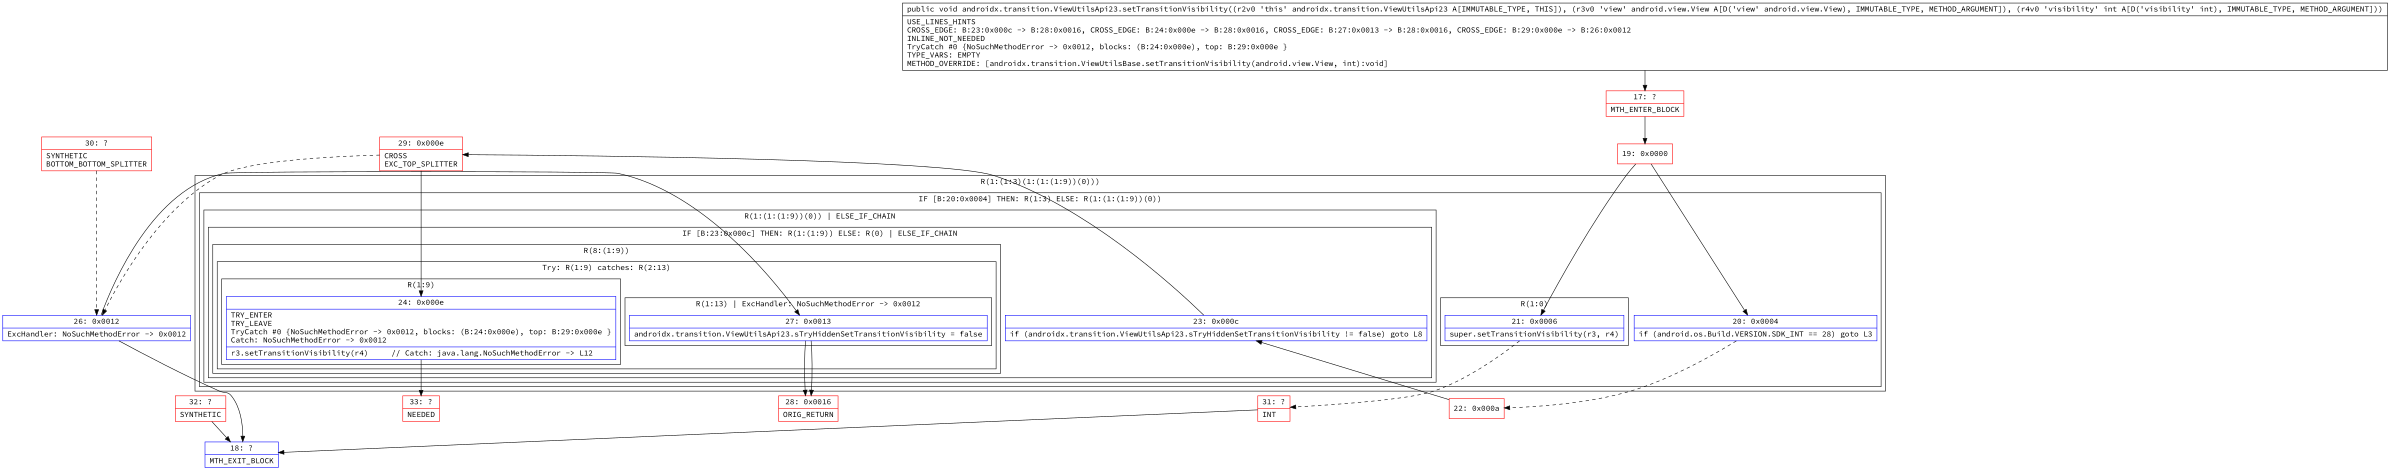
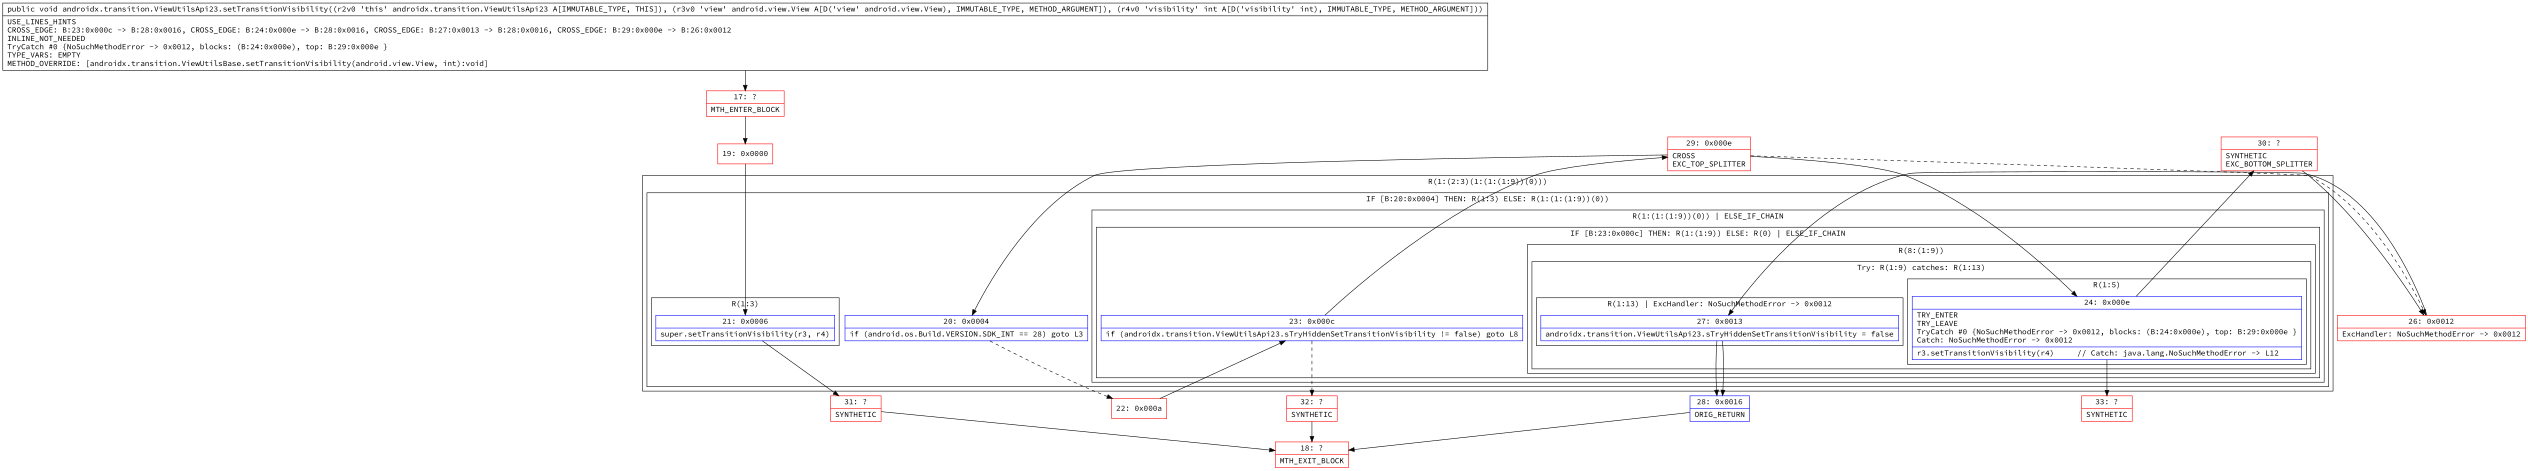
(97, 164) -> (2269, 164)
(1040, 182) -> (1488, 182)
none -> (2193, 236)
(1698, 237) -> (1289, 163)
(97, 240) -> (2367, 236)
(607, 268) -> (1921, 268)
(421, 285) -> (2107, 285)
(1534, 304) -> (745, 304)
(97, 328) -> (2431, 328)
none -> (1312, 365)
(190, 377) -> (1522, 431)
(1415, 396) -> (798, 367)
(808, 409) -> (1720, 409)
(421, 415) -> (2107, 415)
(1269, 415) -> (856, 415)
(242, 455) -> (1312, 455)
